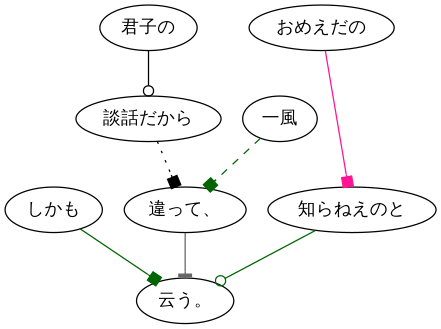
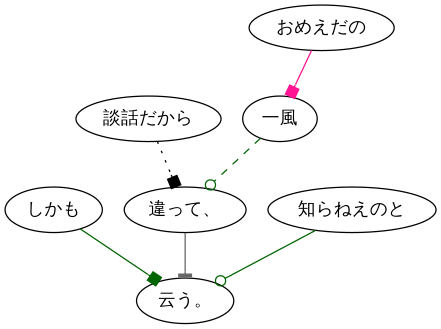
(149, 28) -> none
(336, 112) -> (304, 68)
(237, 160) -> (237, 160)
